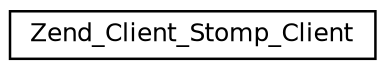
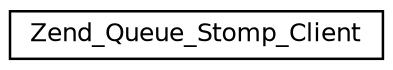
(193, 35) -> (196, 35)
